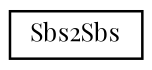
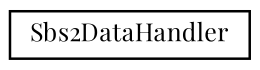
(76, 35) -> (130, 35)
